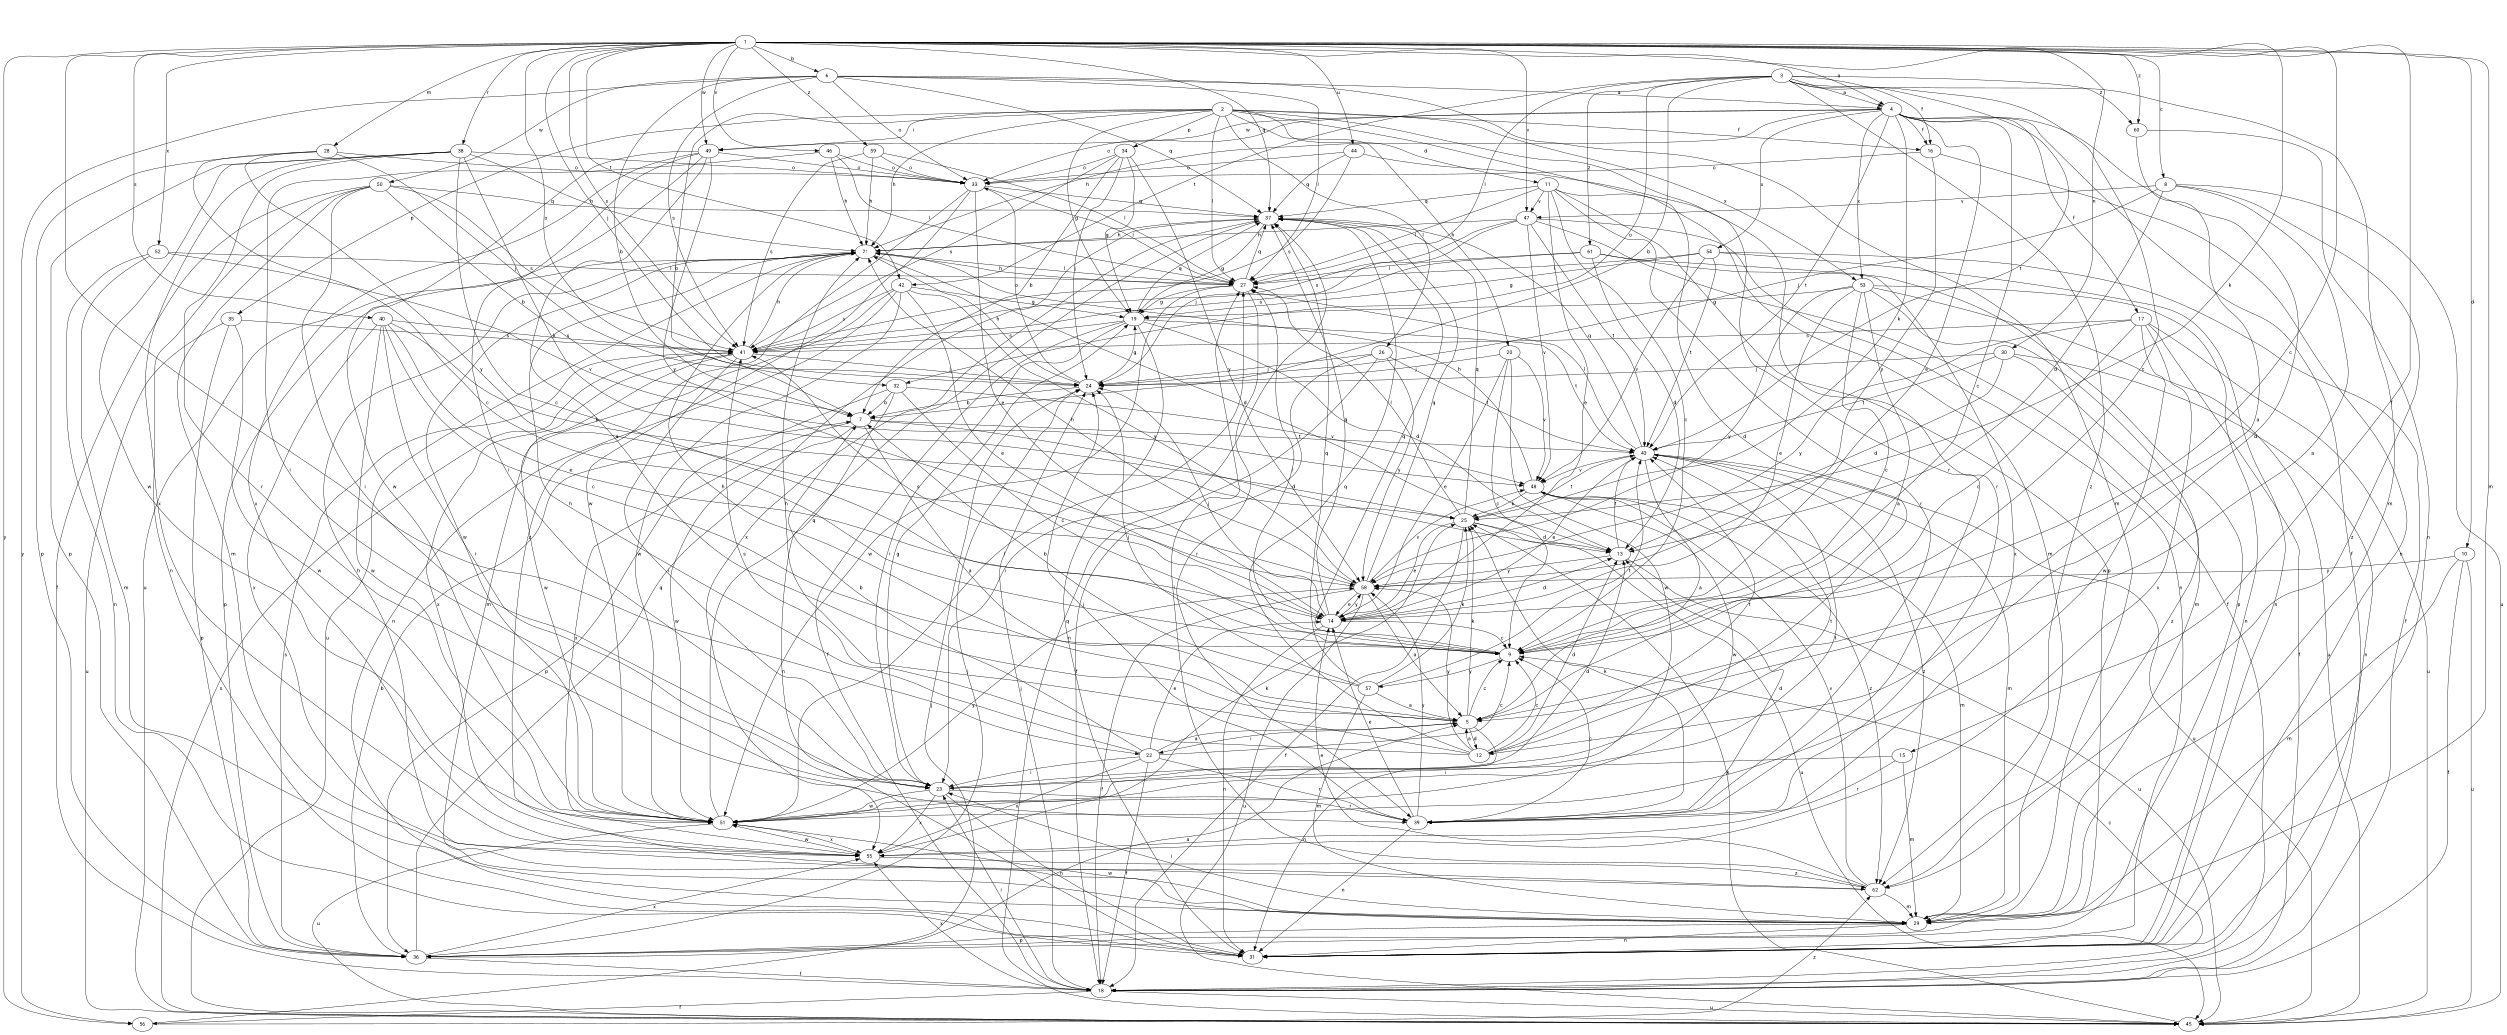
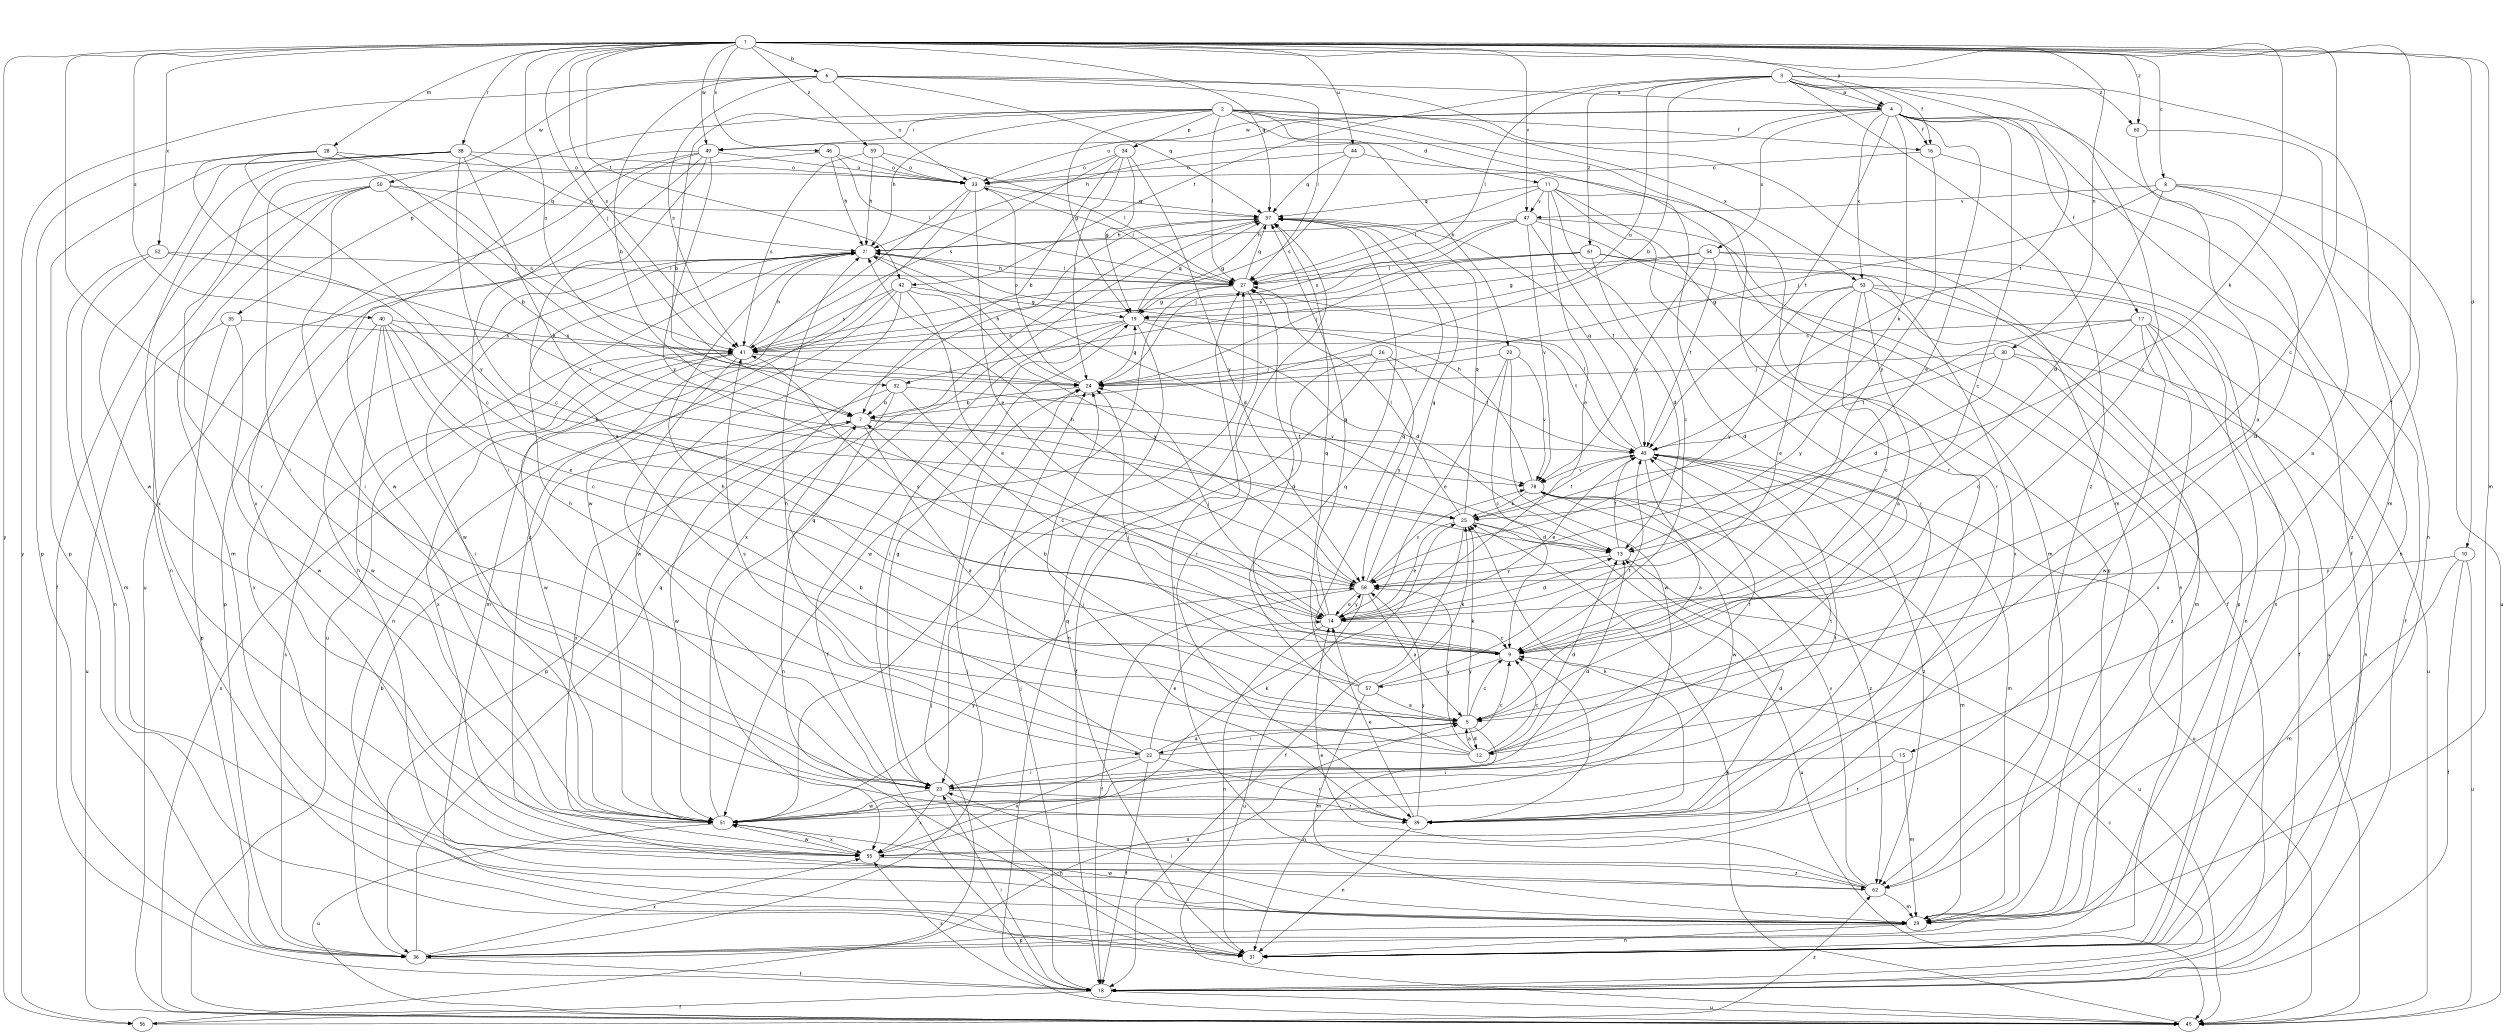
(1371, 209) -> none
none -> (1338, 303)
(1534, 487) -> (1534, 487)
